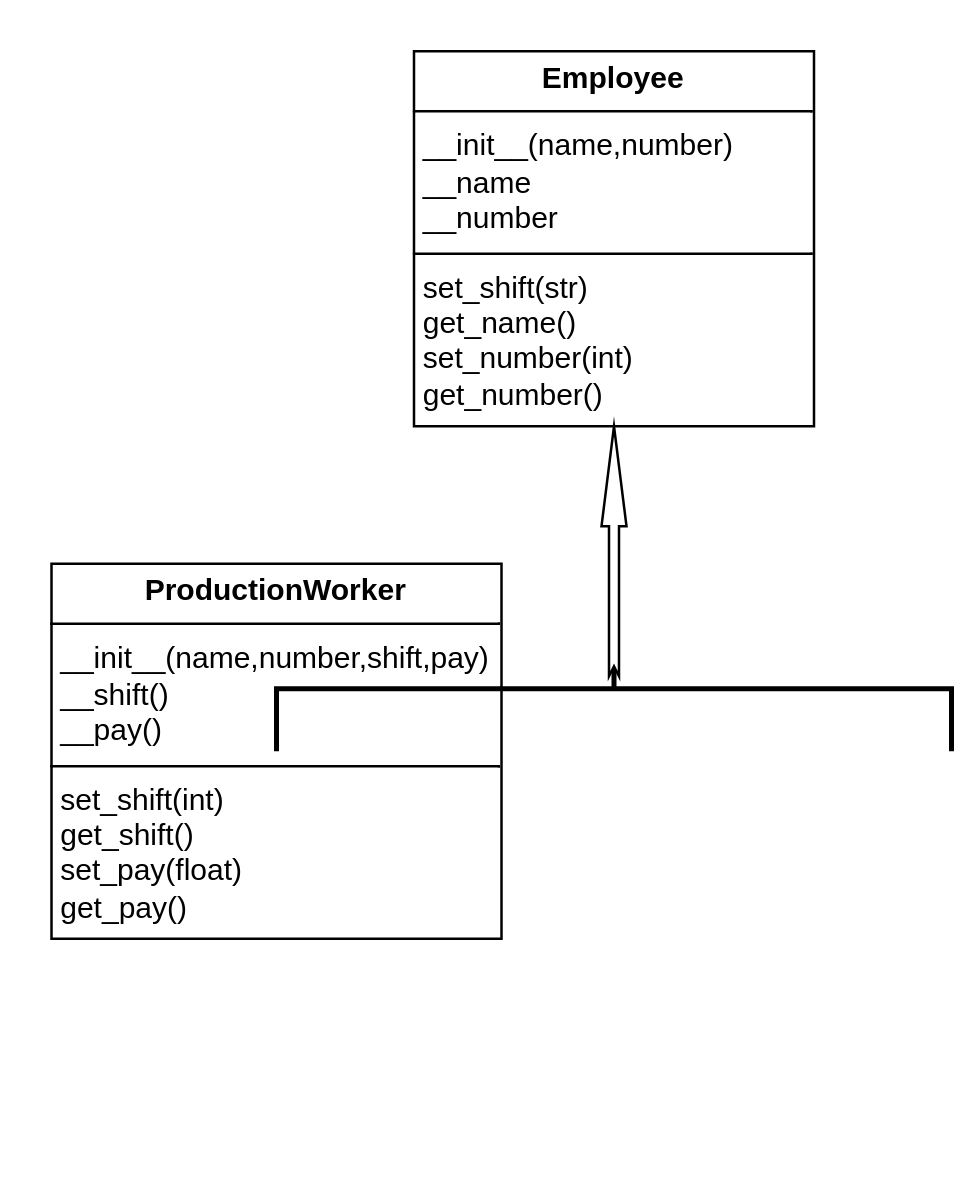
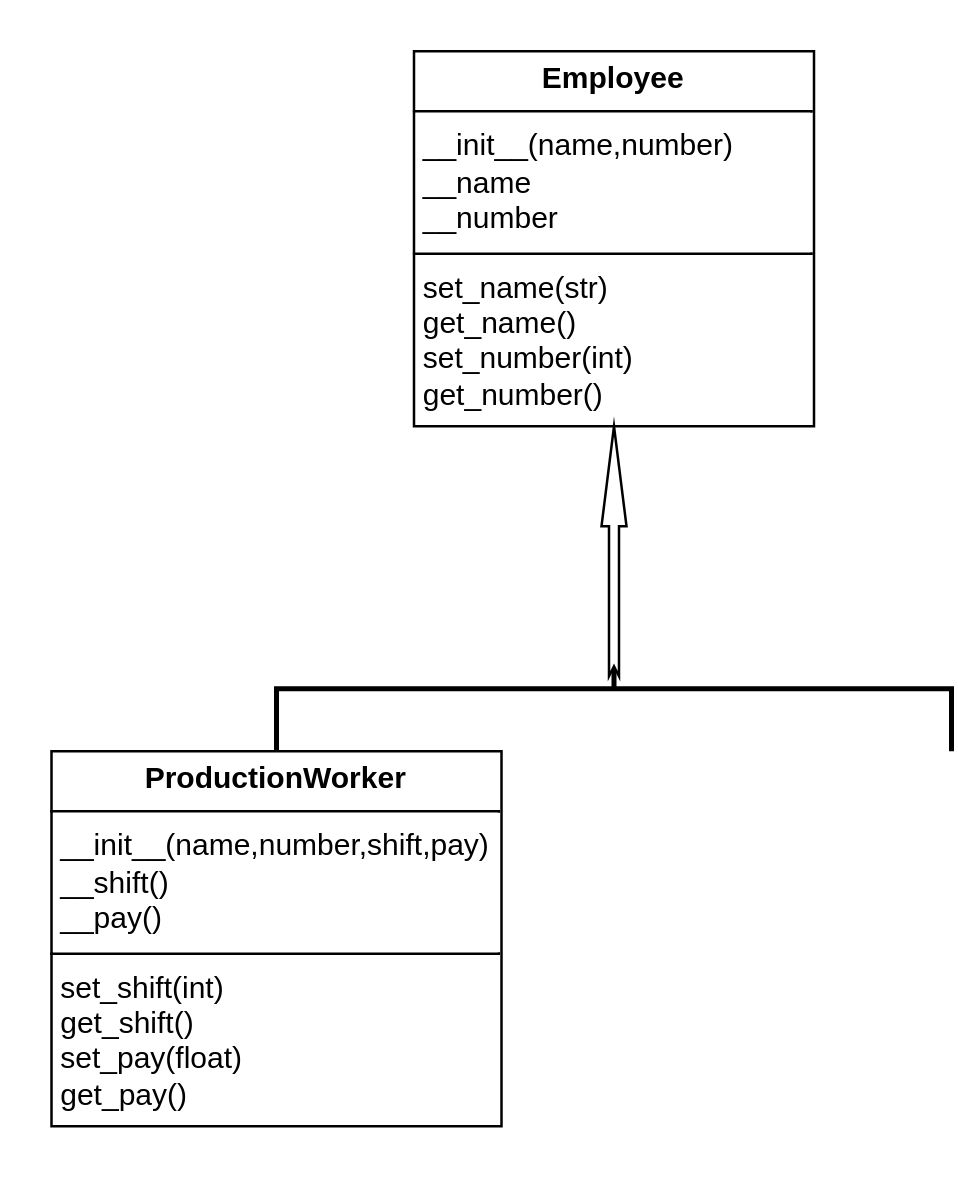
(578, 195) -> (578, 195)
(276, 751) -> (276, 939)
